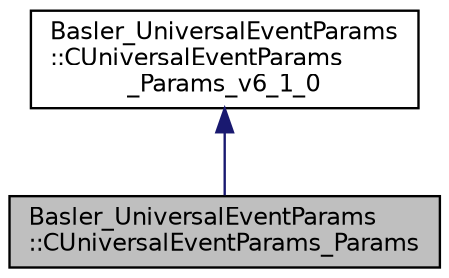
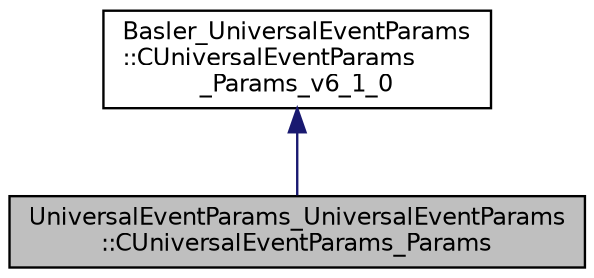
(225, 232) -> (297, 232)
